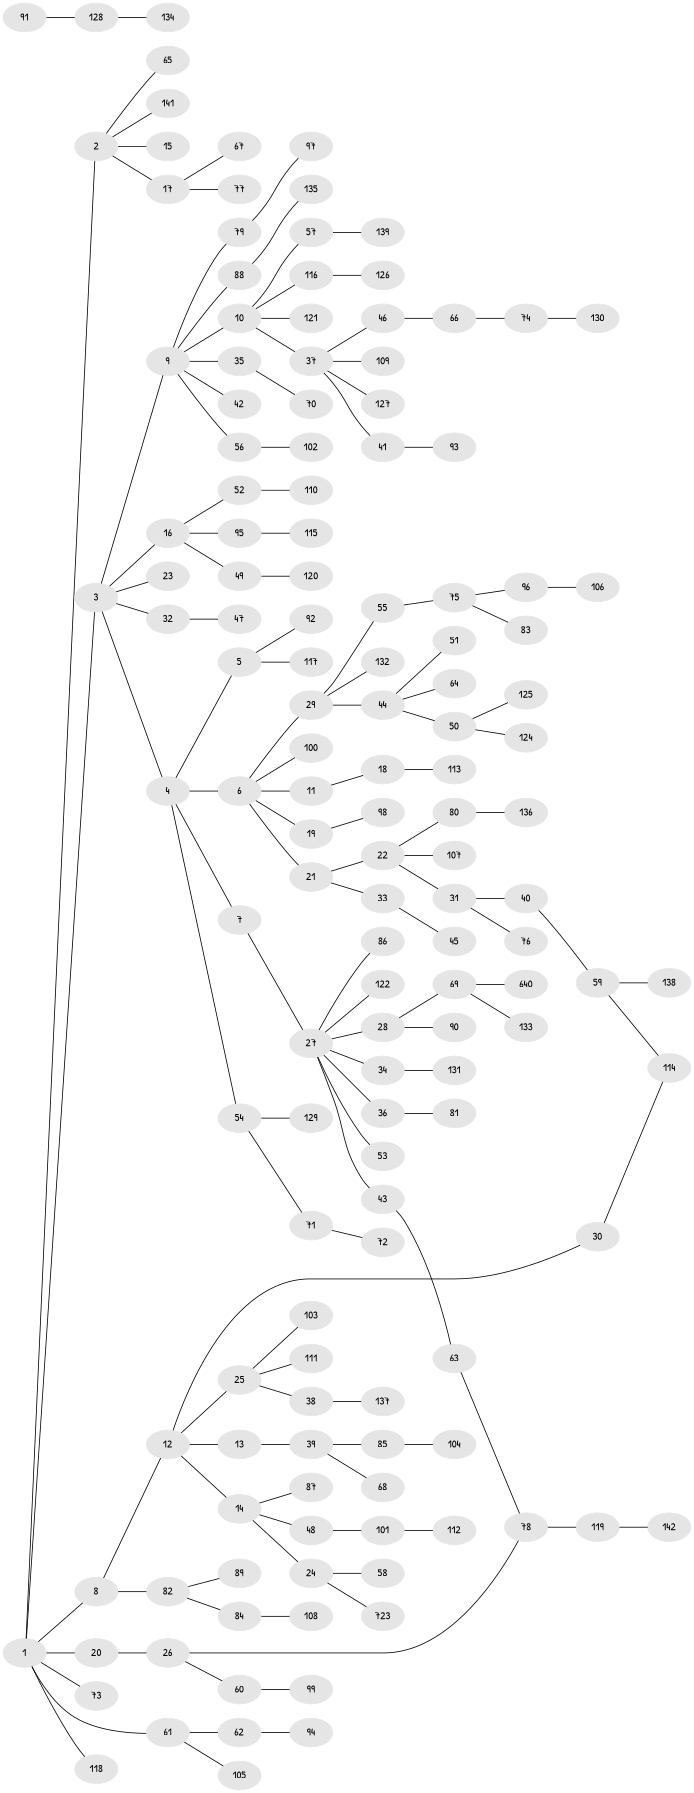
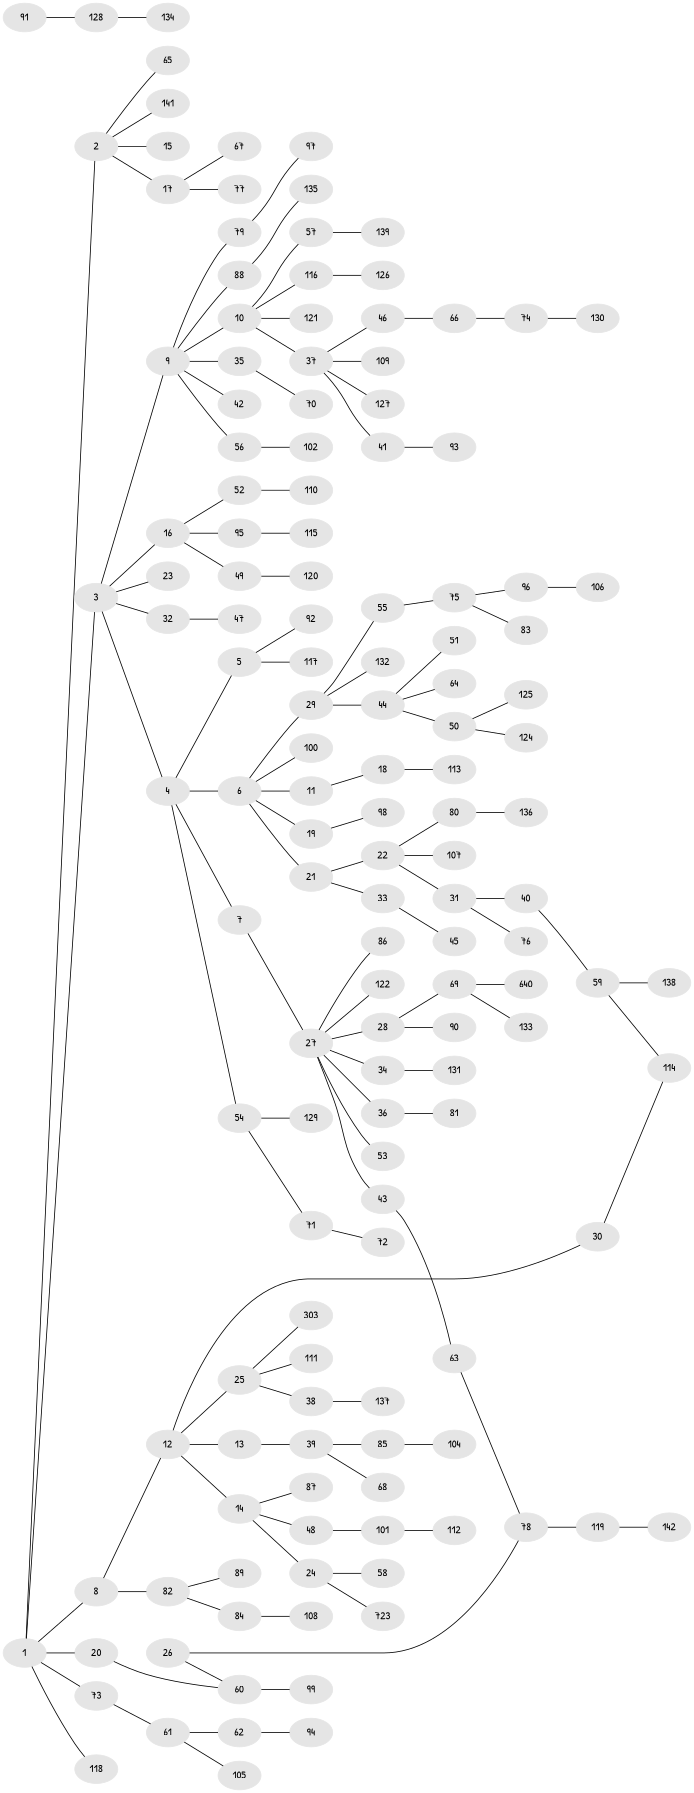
(311, 1316) -> (311, 1316)
(132, 1653) -> (165, 1679)
(78, 1719) -> (132, 1714)
